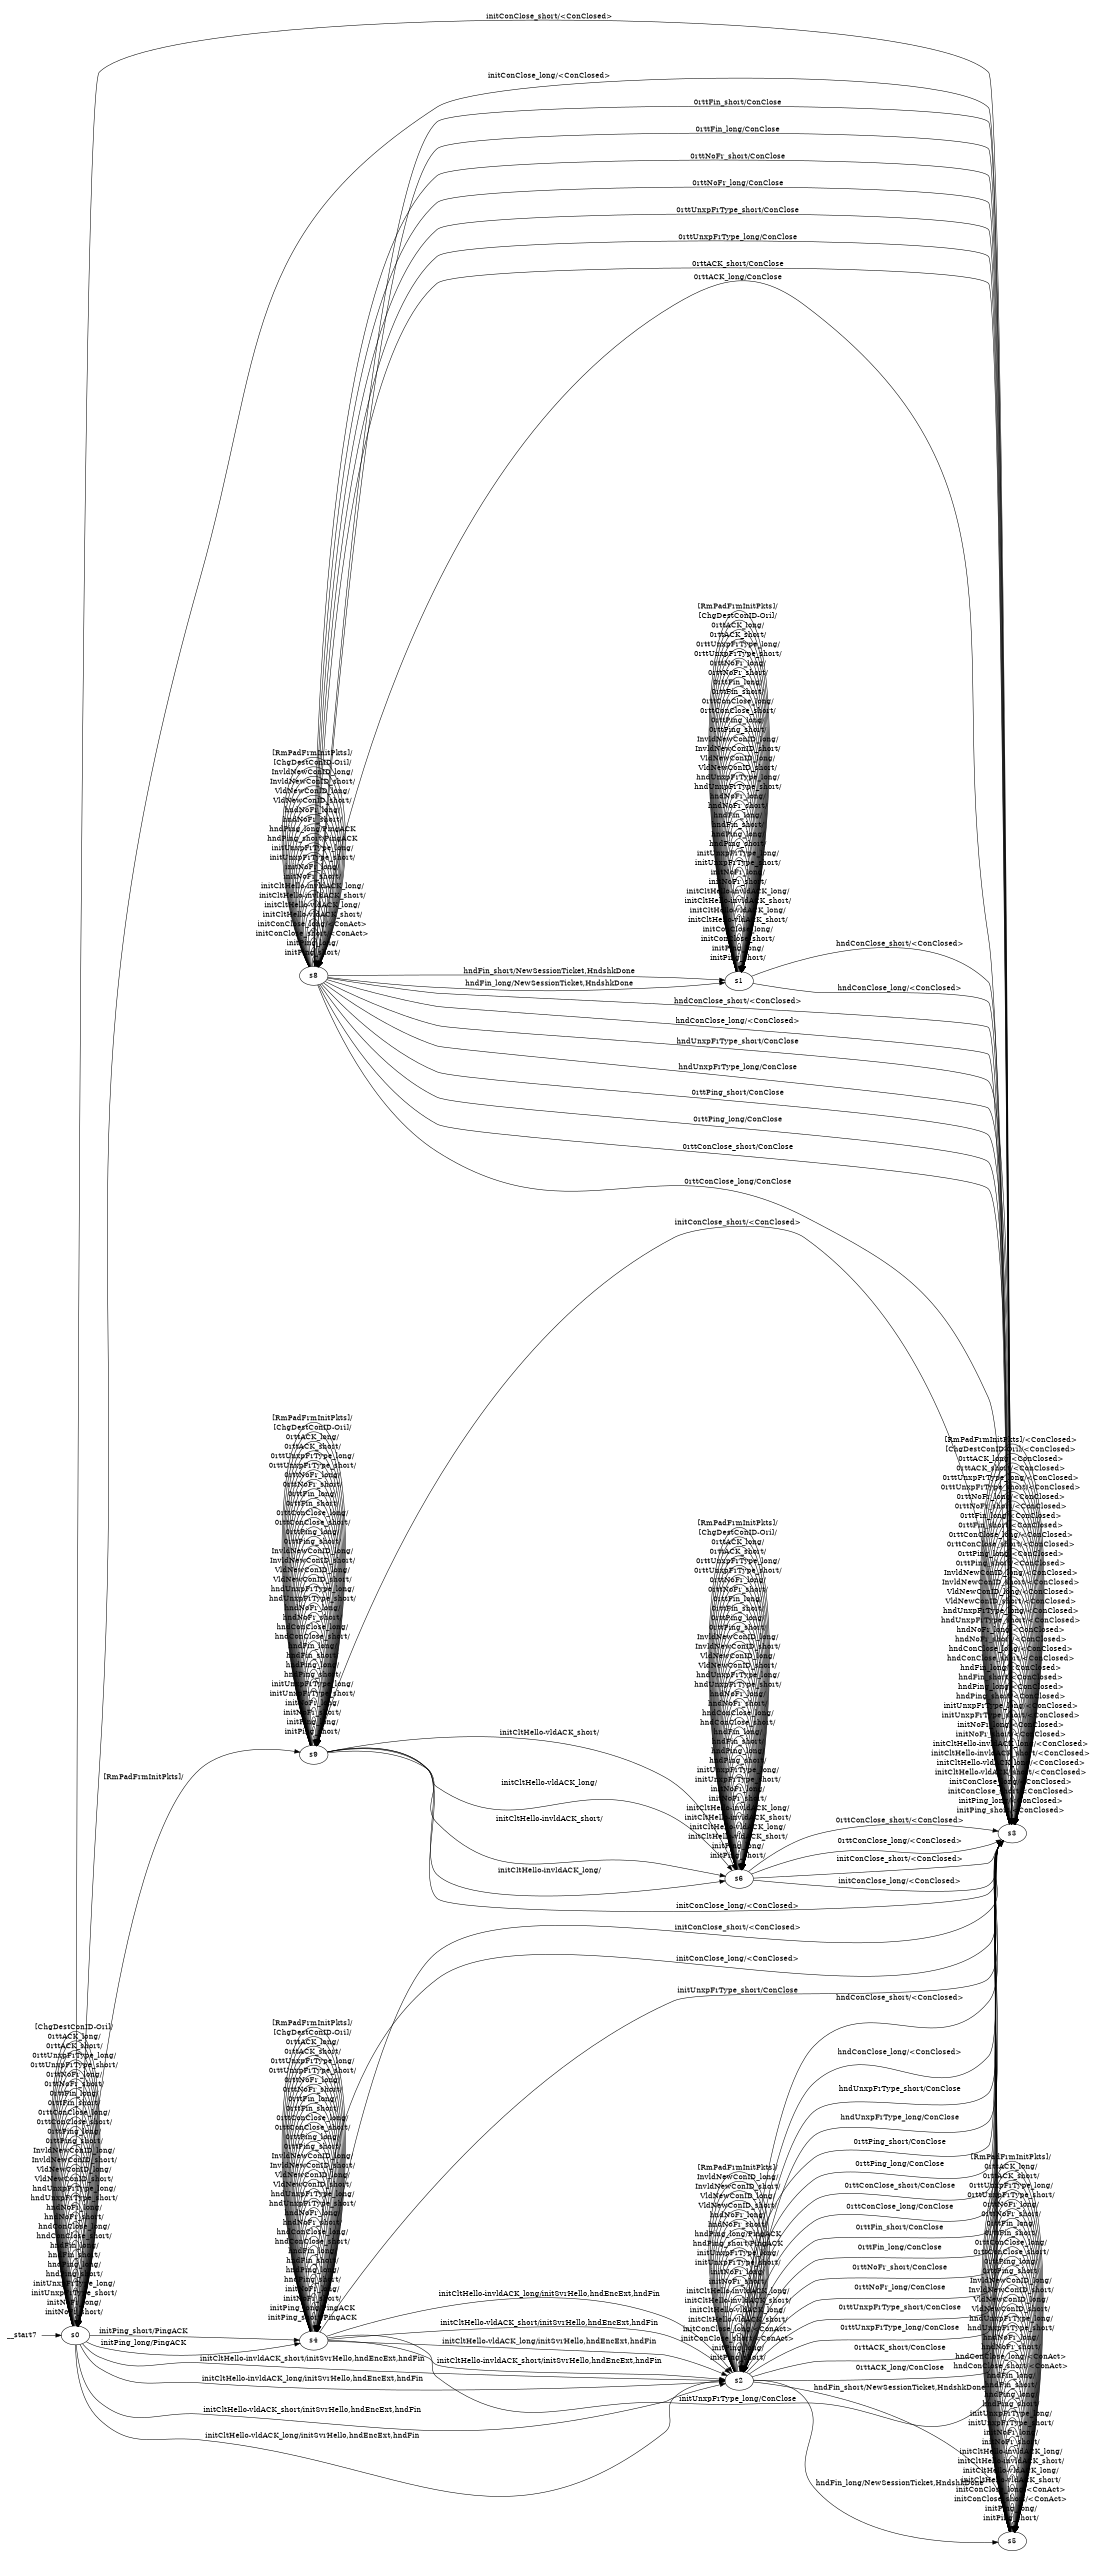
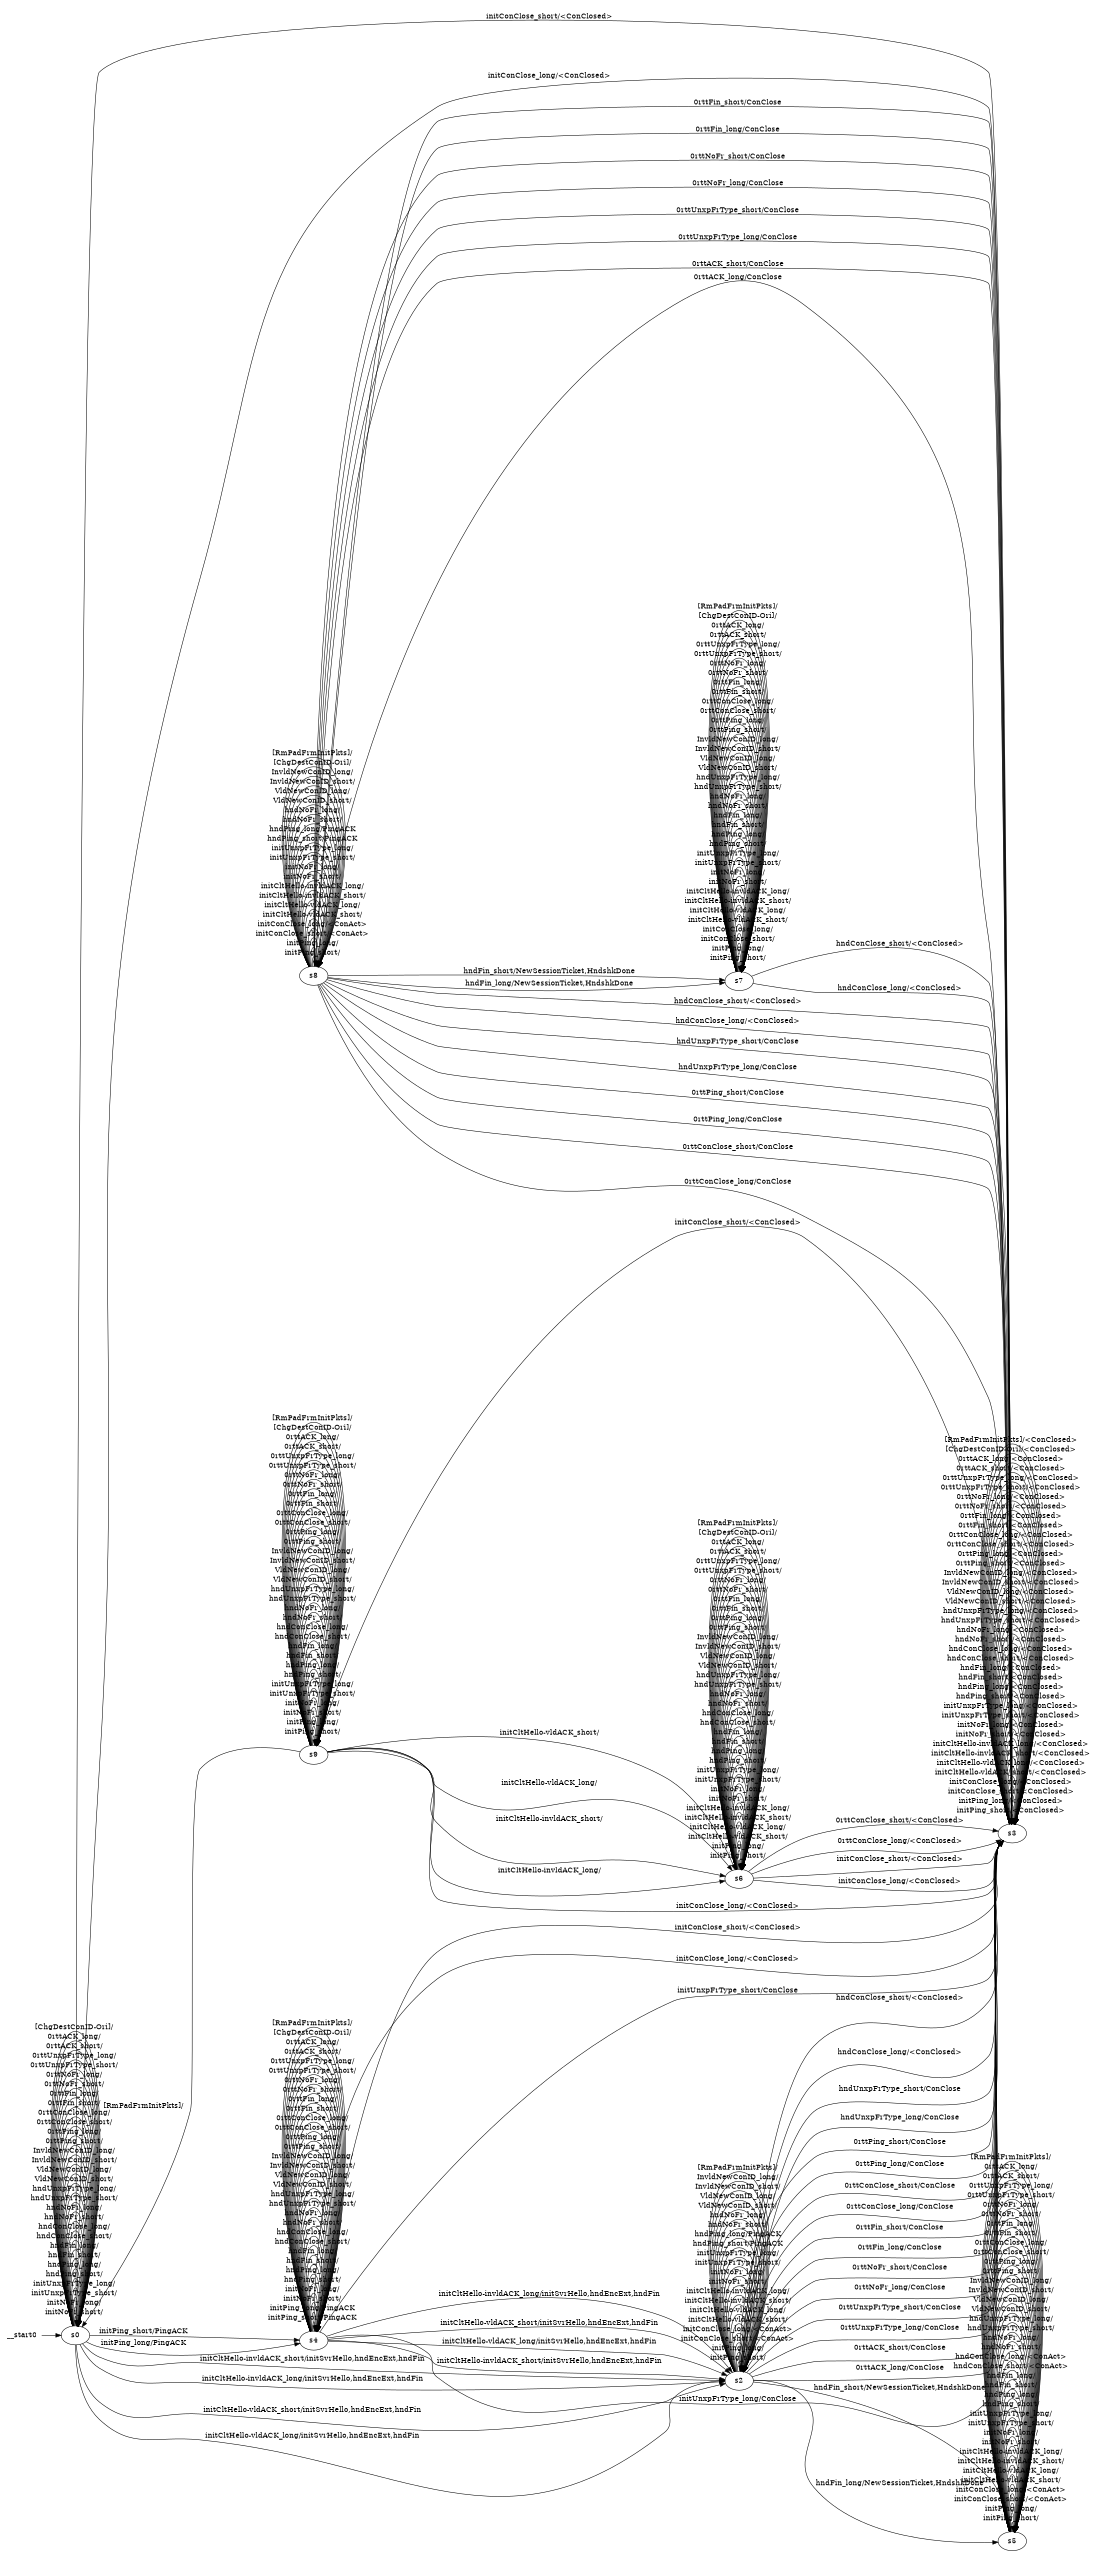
(739, 981) -> (739, 981)
(118, 1990) -> (192, 2005)
(22, 2335) -> (22, 2335)
